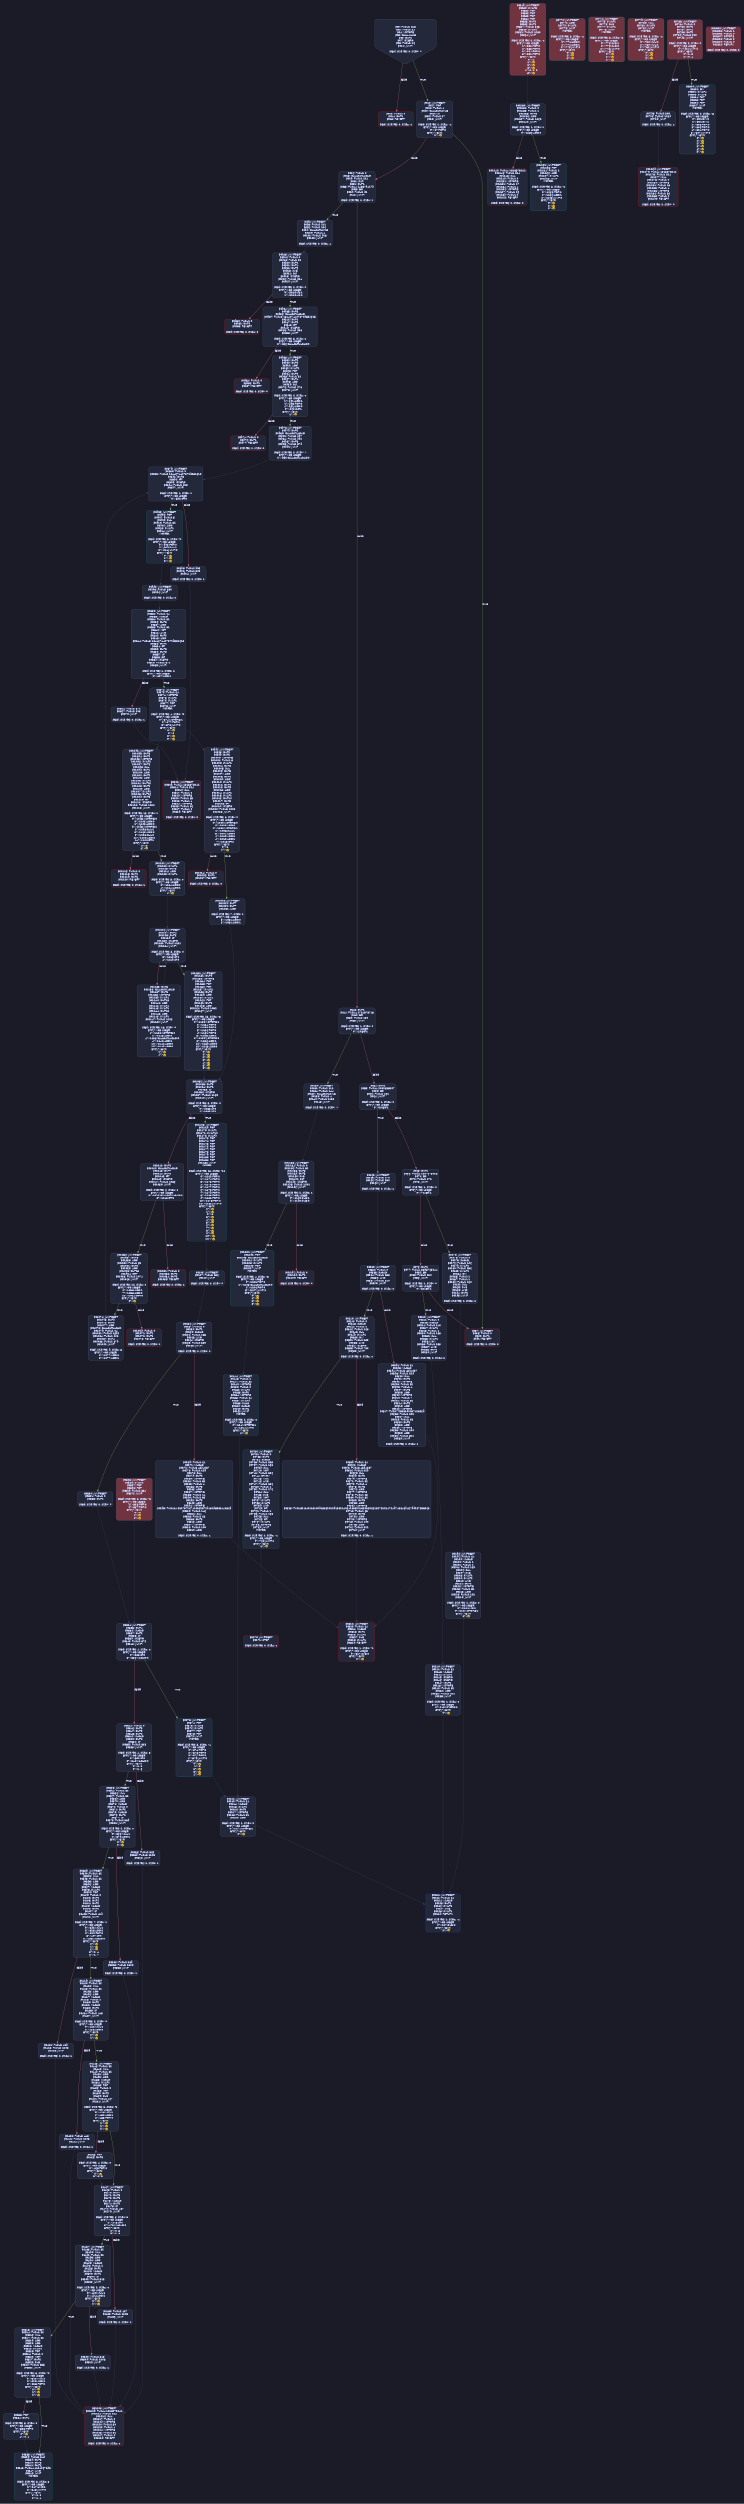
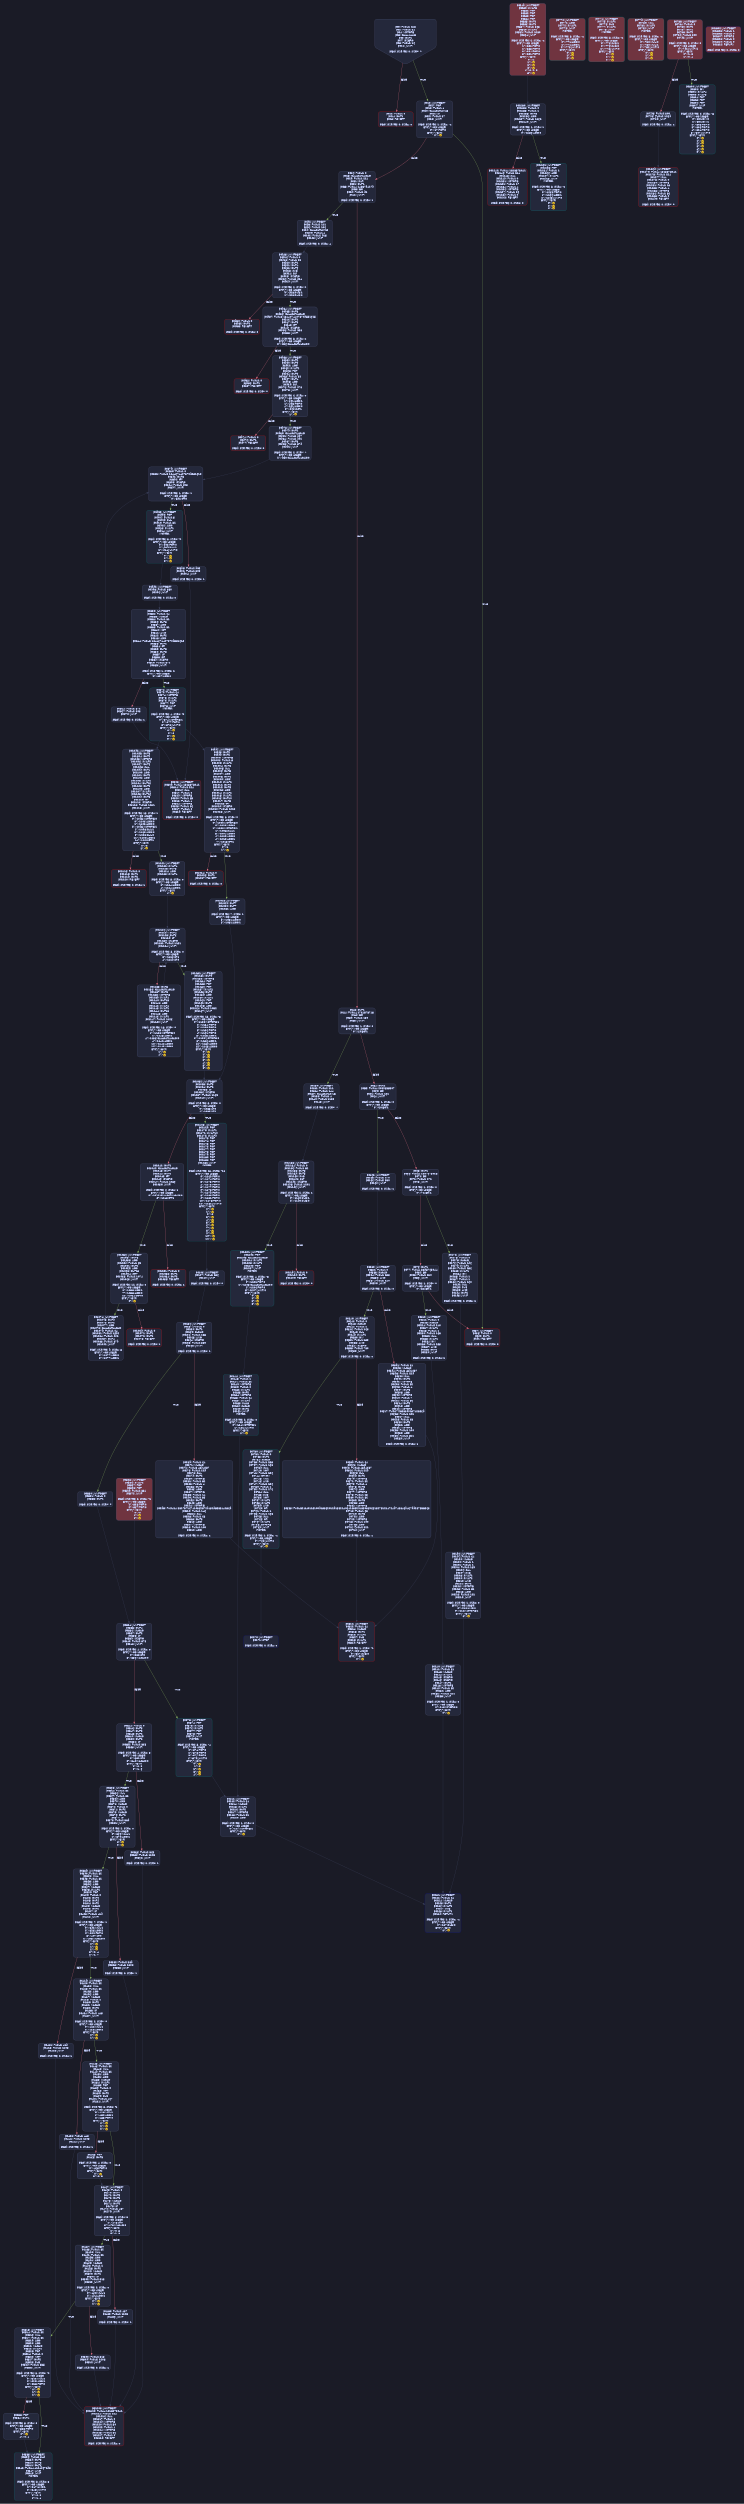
(261, 1642) -> (261, 1642)
